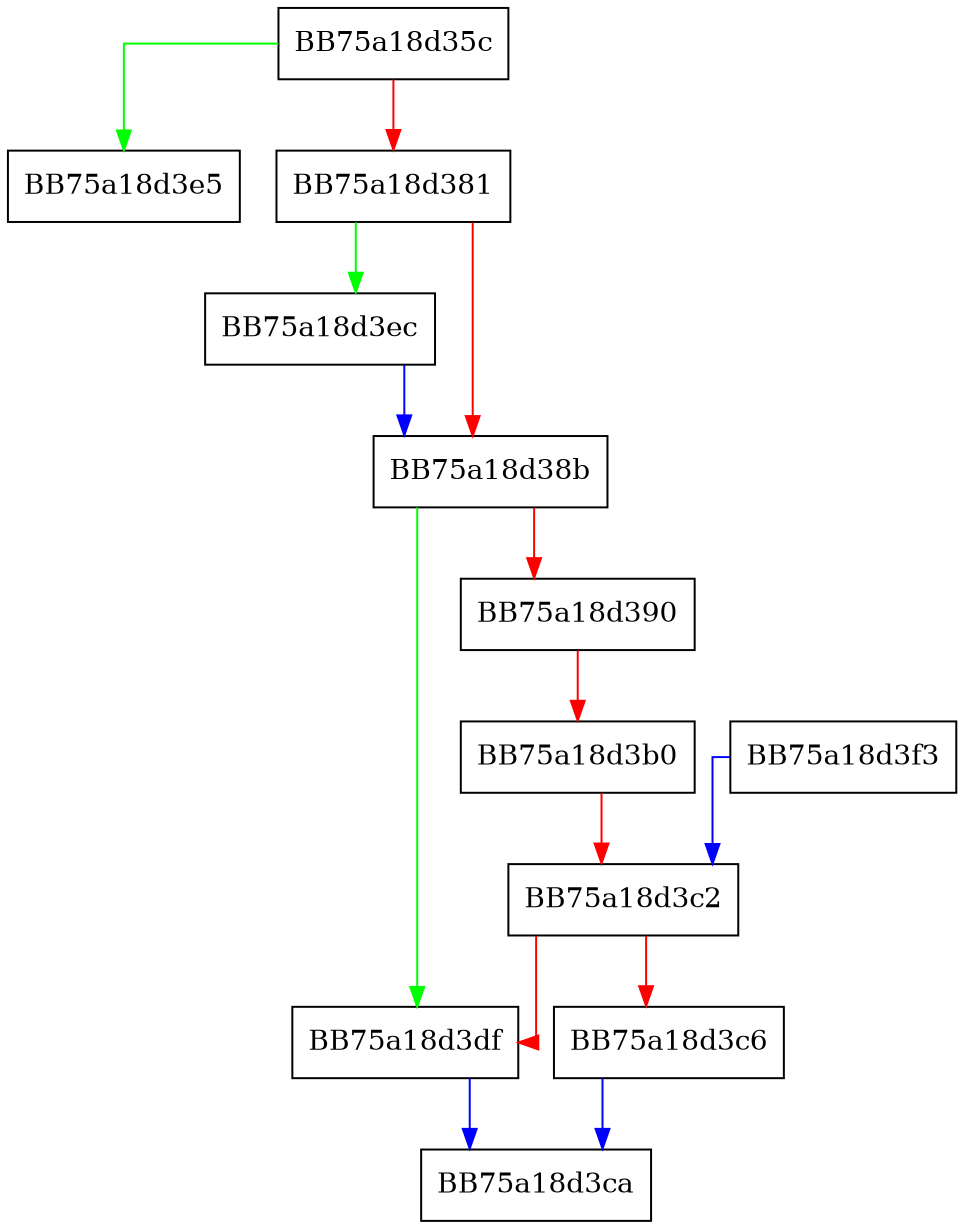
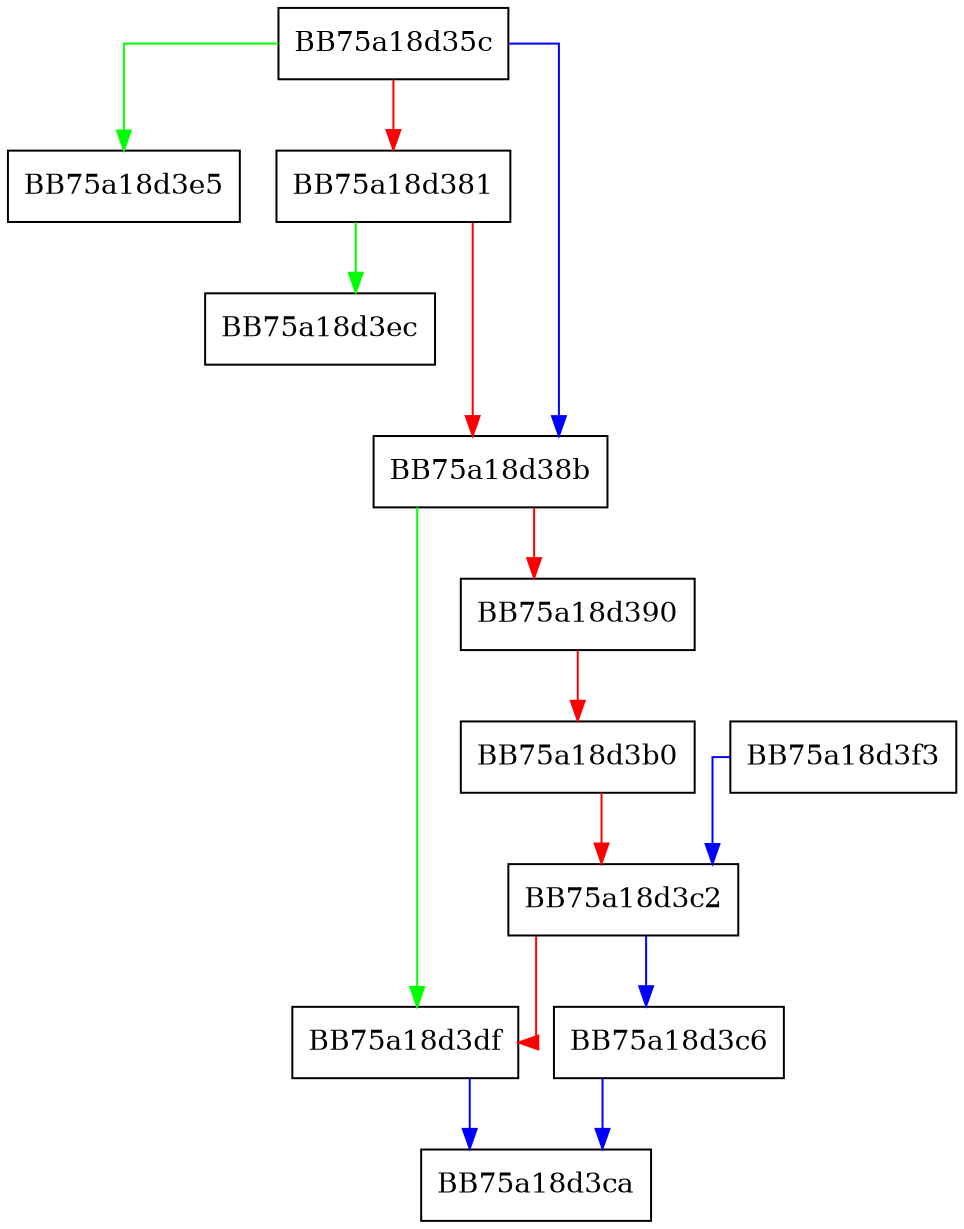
(404, 390) -> (559, 205)
(646, 961) -> (646, 961)
